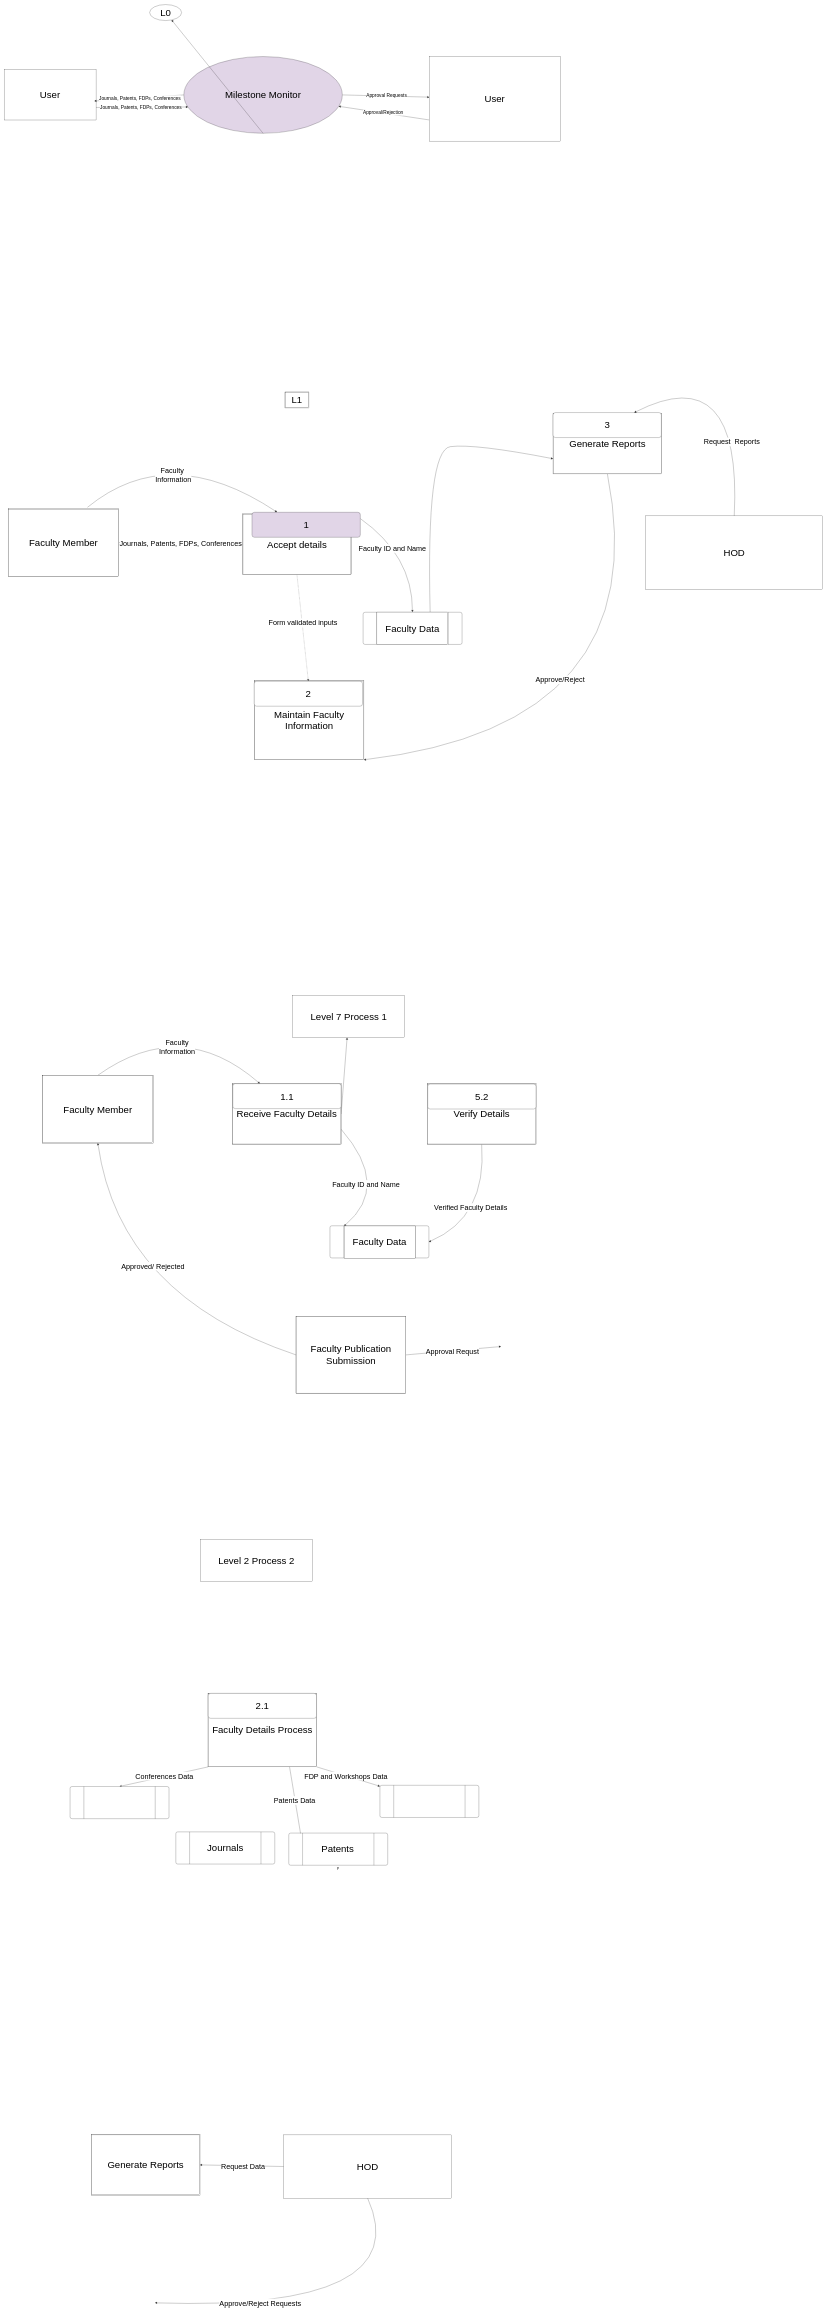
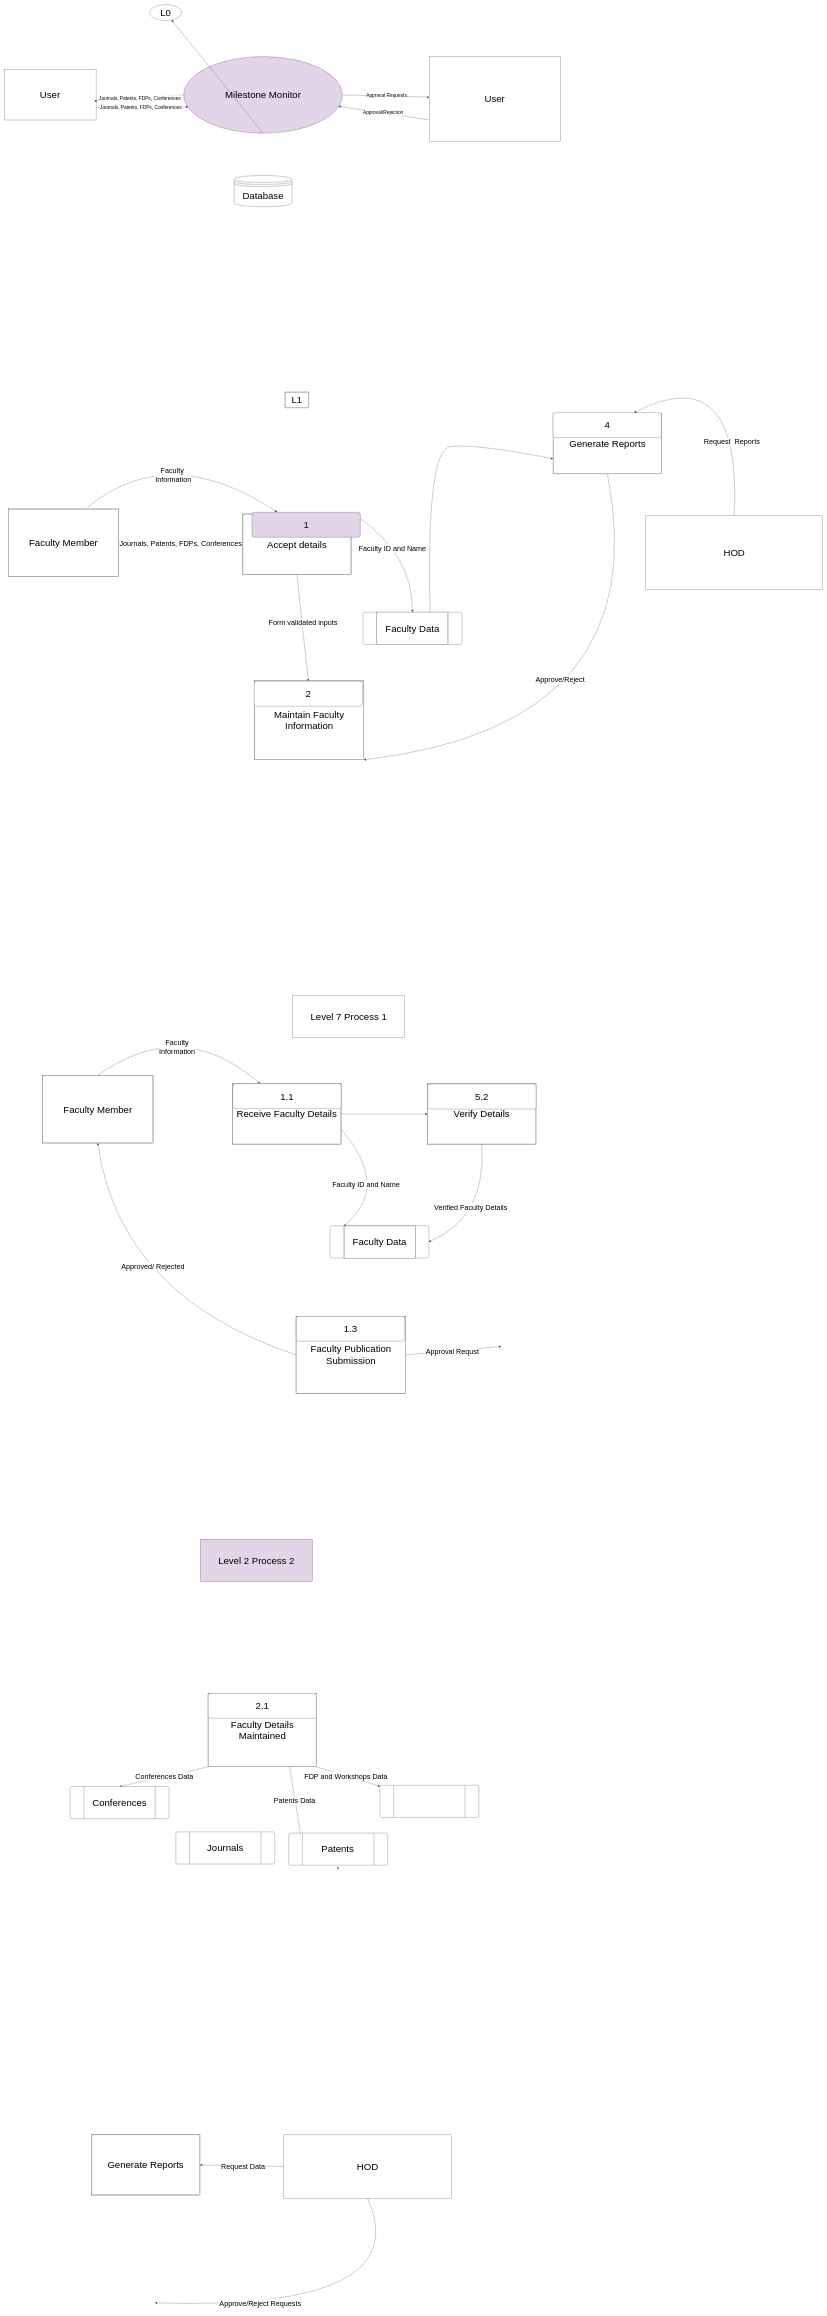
none -> (263, 191)
(608, 425) -> (608, 425)
(303, 627) -> (303, 627)
(347, 1040) -> (424, 1114)
none -> (351, 1329)
(257, 1561) -> (257, 1561)
(263, 1731) -> (263, 1731)
none -> (120, 1803)
